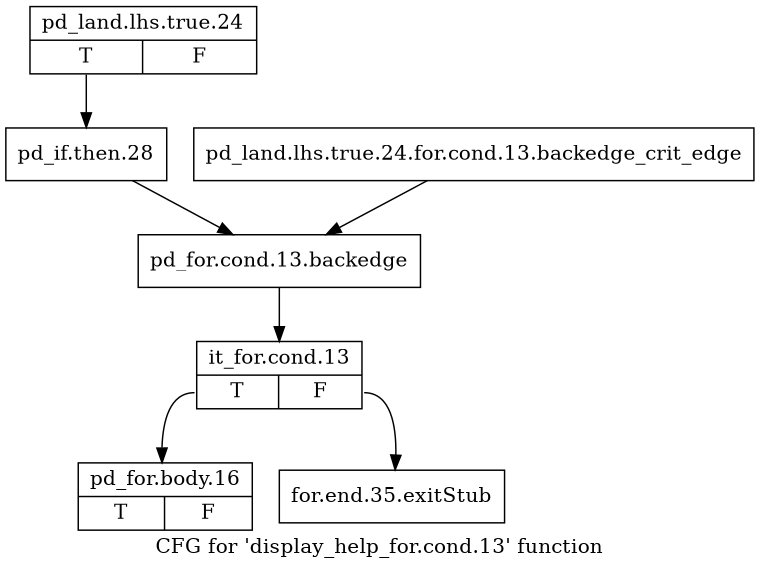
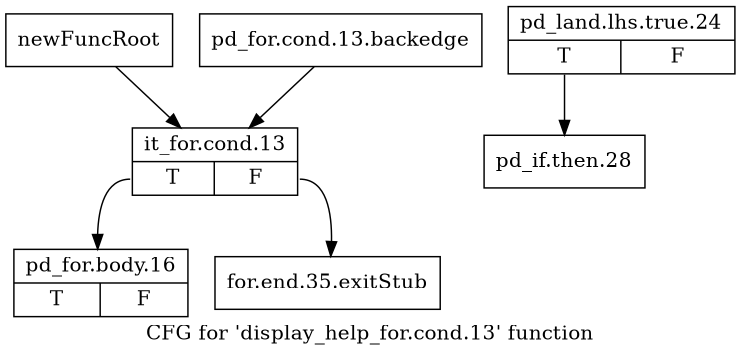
none -> (89, 40)
(474, 154) -> none
(176, 204) -> none
